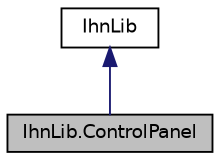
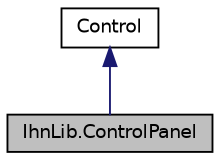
(110, 28) -> (110, 28)
